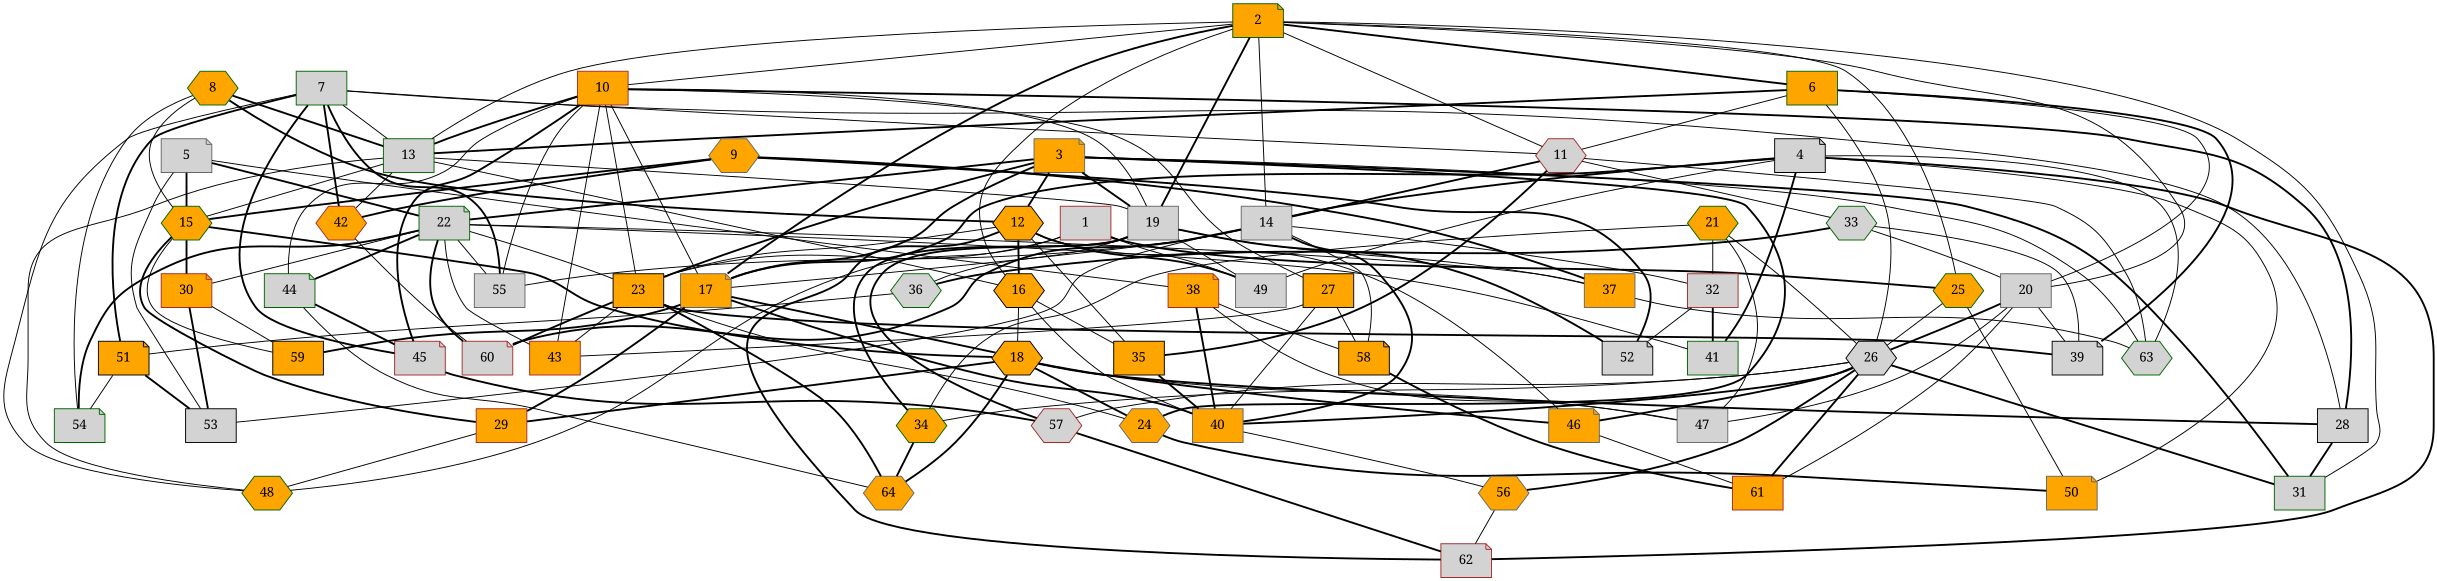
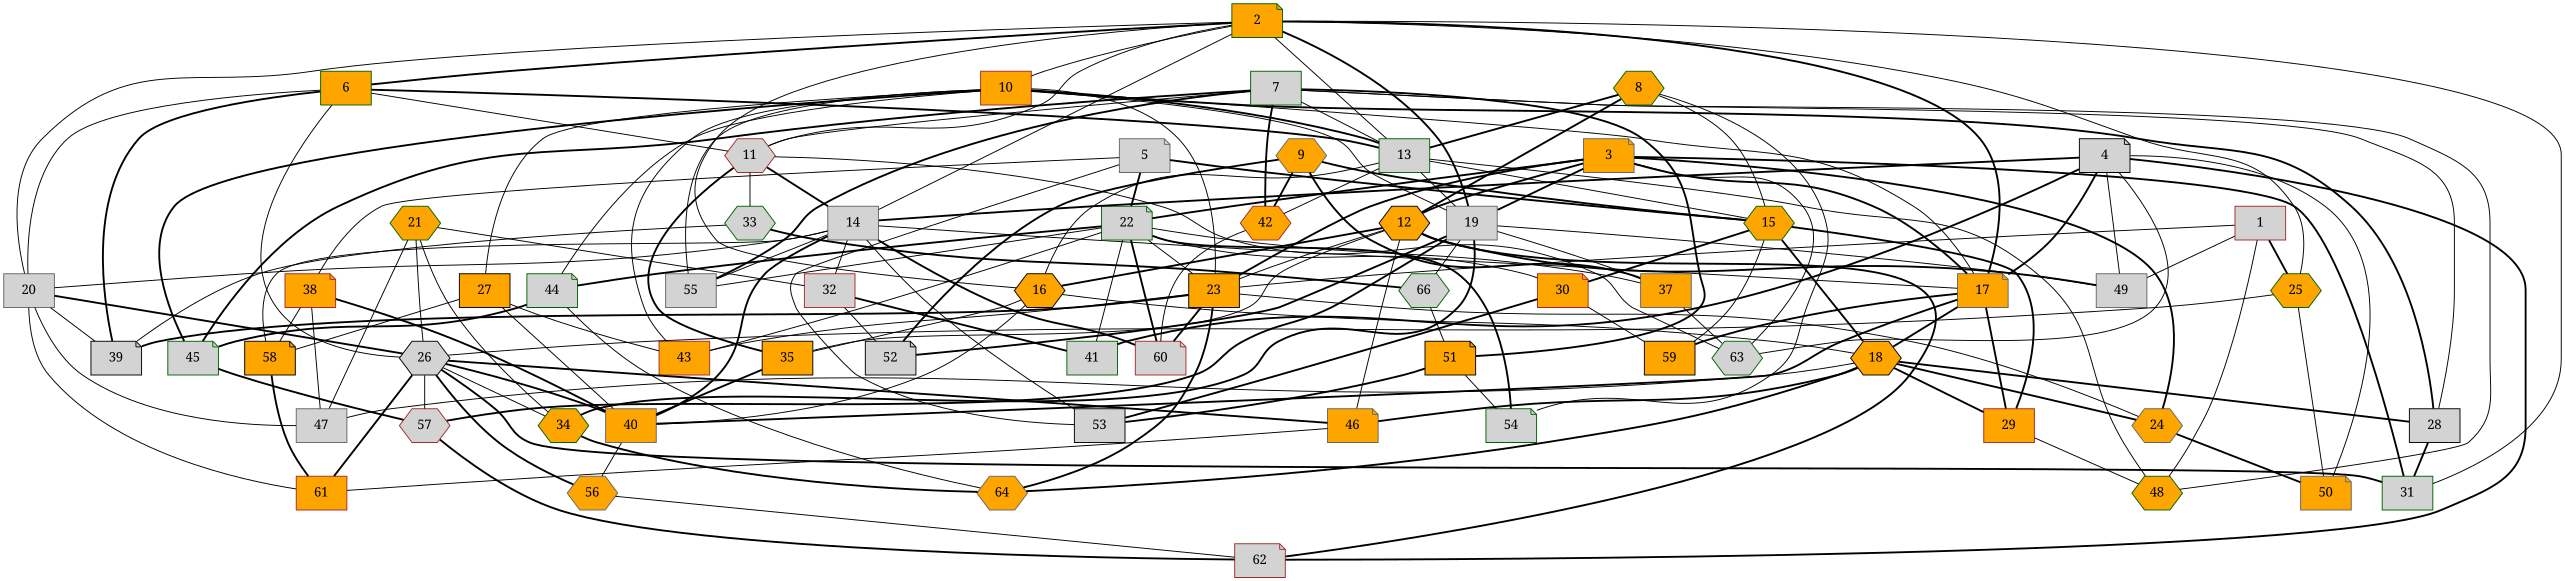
(1937, 253) -> (442, 265)
(916, 291) -> (1424, 291)
(420, 358) -> (193, 358)
